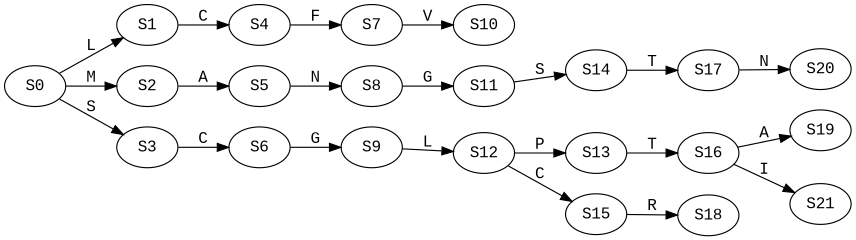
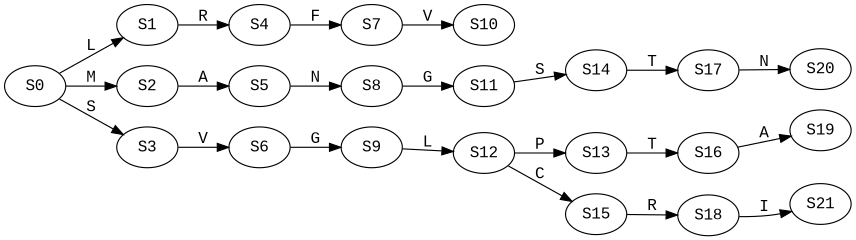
(203, 16) -> (203, 16)
(203, 139) -> (203, 139)
(759, 176) -> (760, 216)
